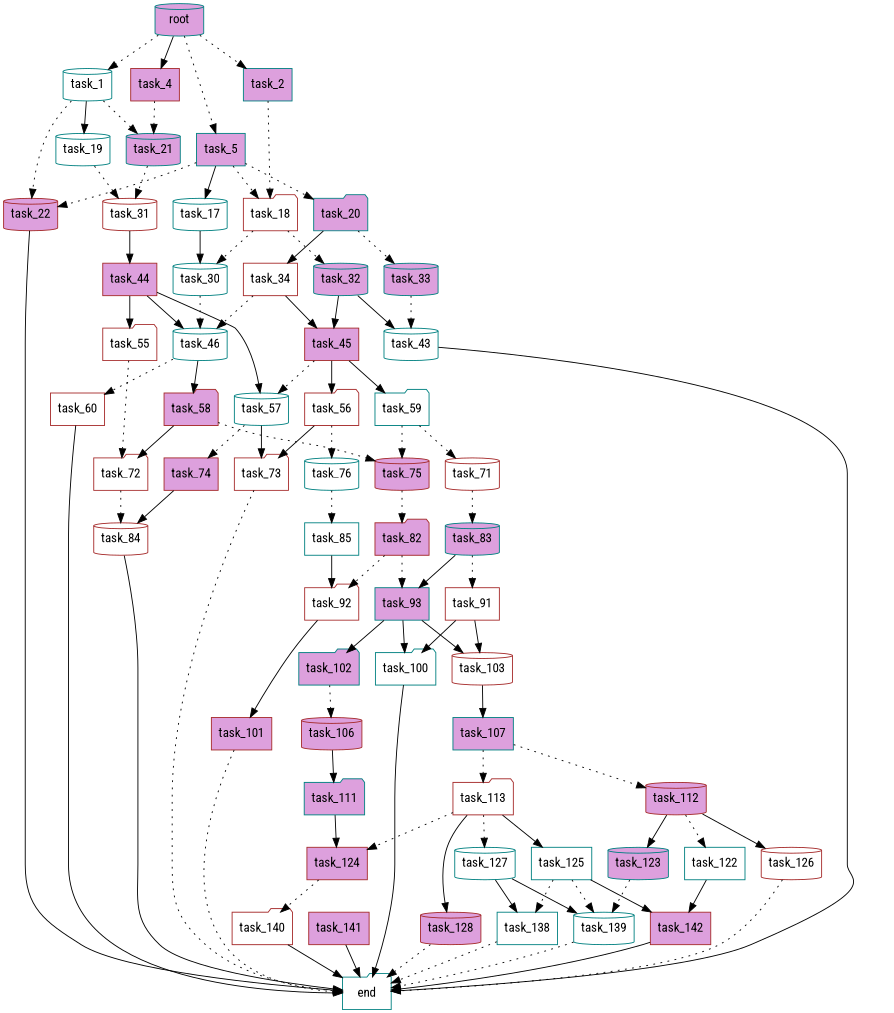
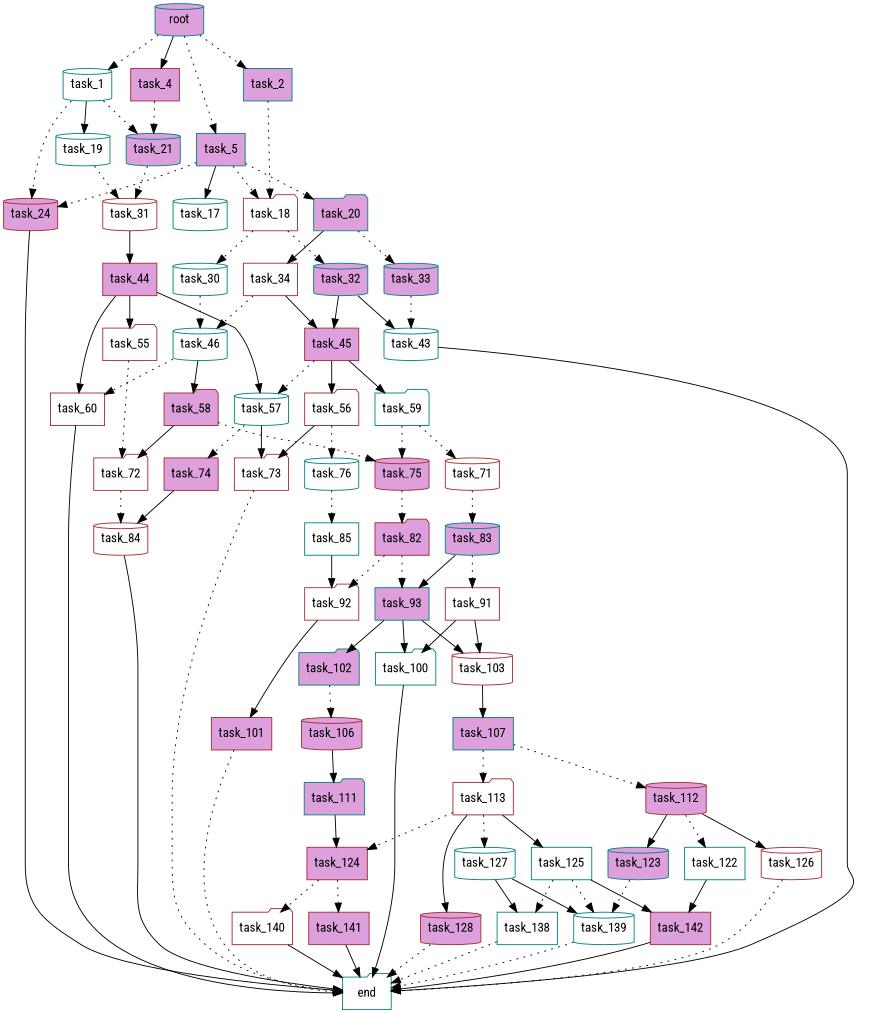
(31, 215) -> (31, 215)
(200, 243) -> none
(162, 309) -> (91, 337)
none -> (338, 892)
